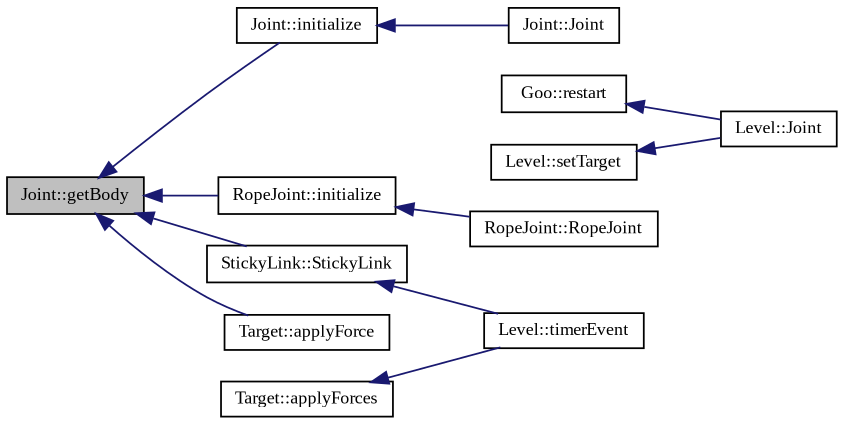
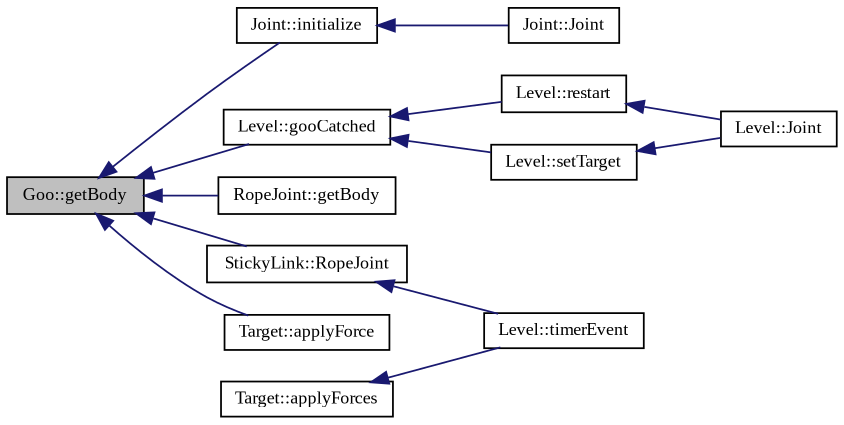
(564, 94) -> (564, 94)
none -> (307, 127)
(75, 196) -> (75, 196)
(307, 196) -> (307, 196)
(564, 229) -> none
(307, 264) -> (307, 264)
